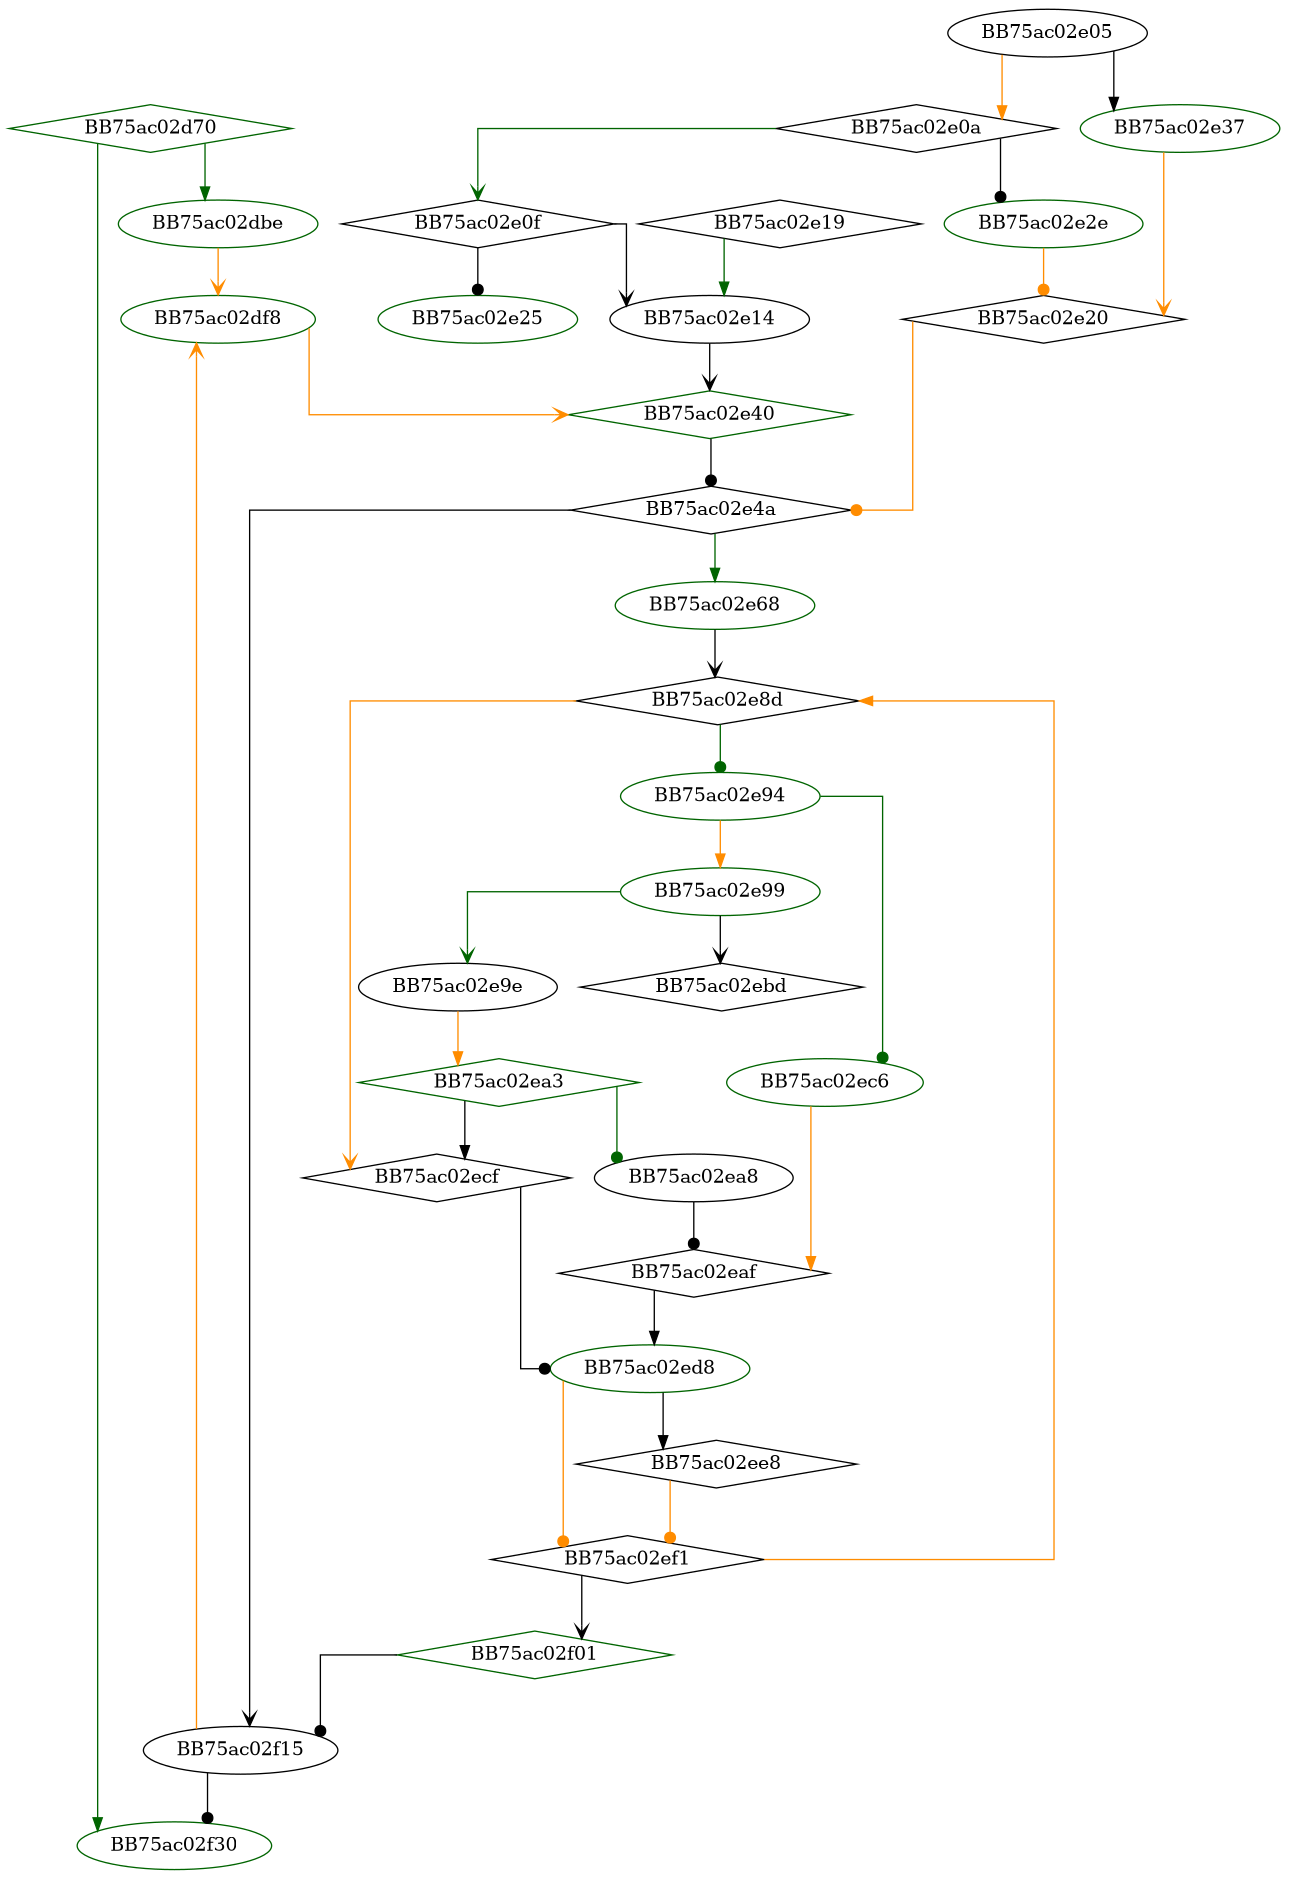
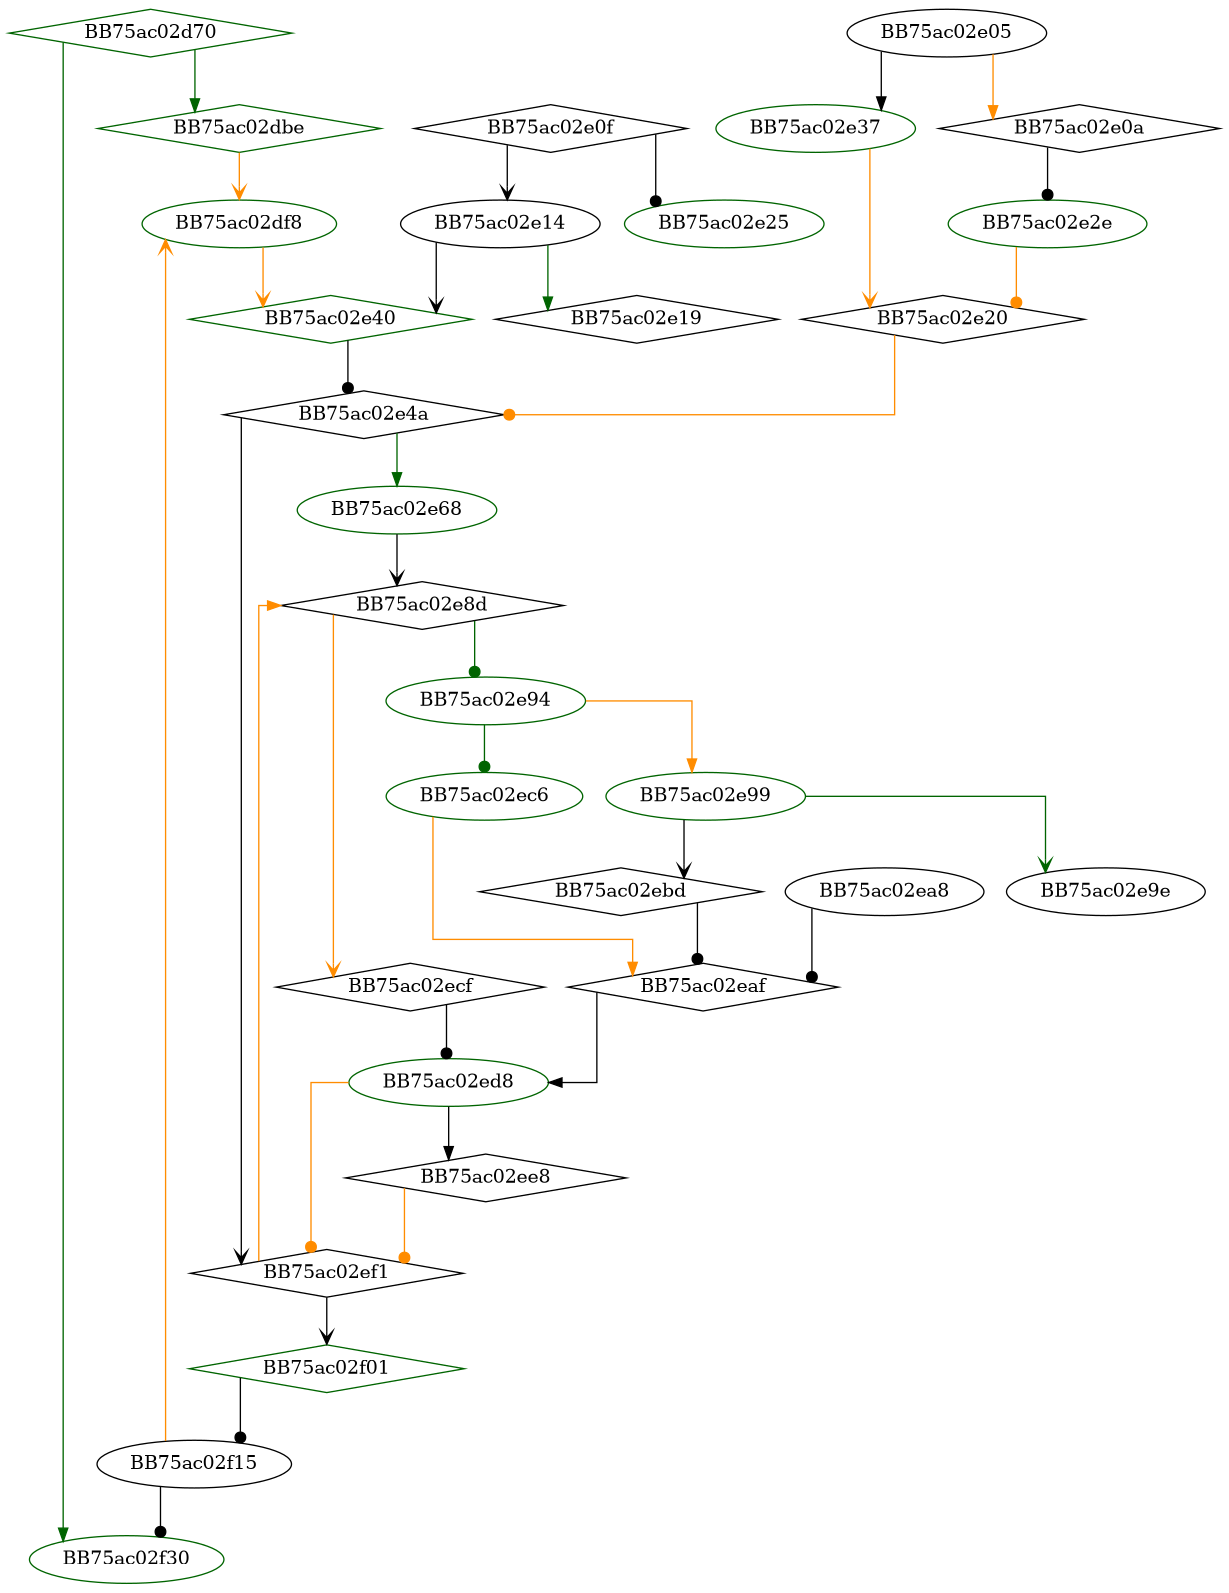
(598, 129) -> none
(218, 224) -> (239, 129)
(724, 260) -> (548, 271)
none -> (697, 928)
(250, 951) -> (241, 834)
(499, 1083) -> none
